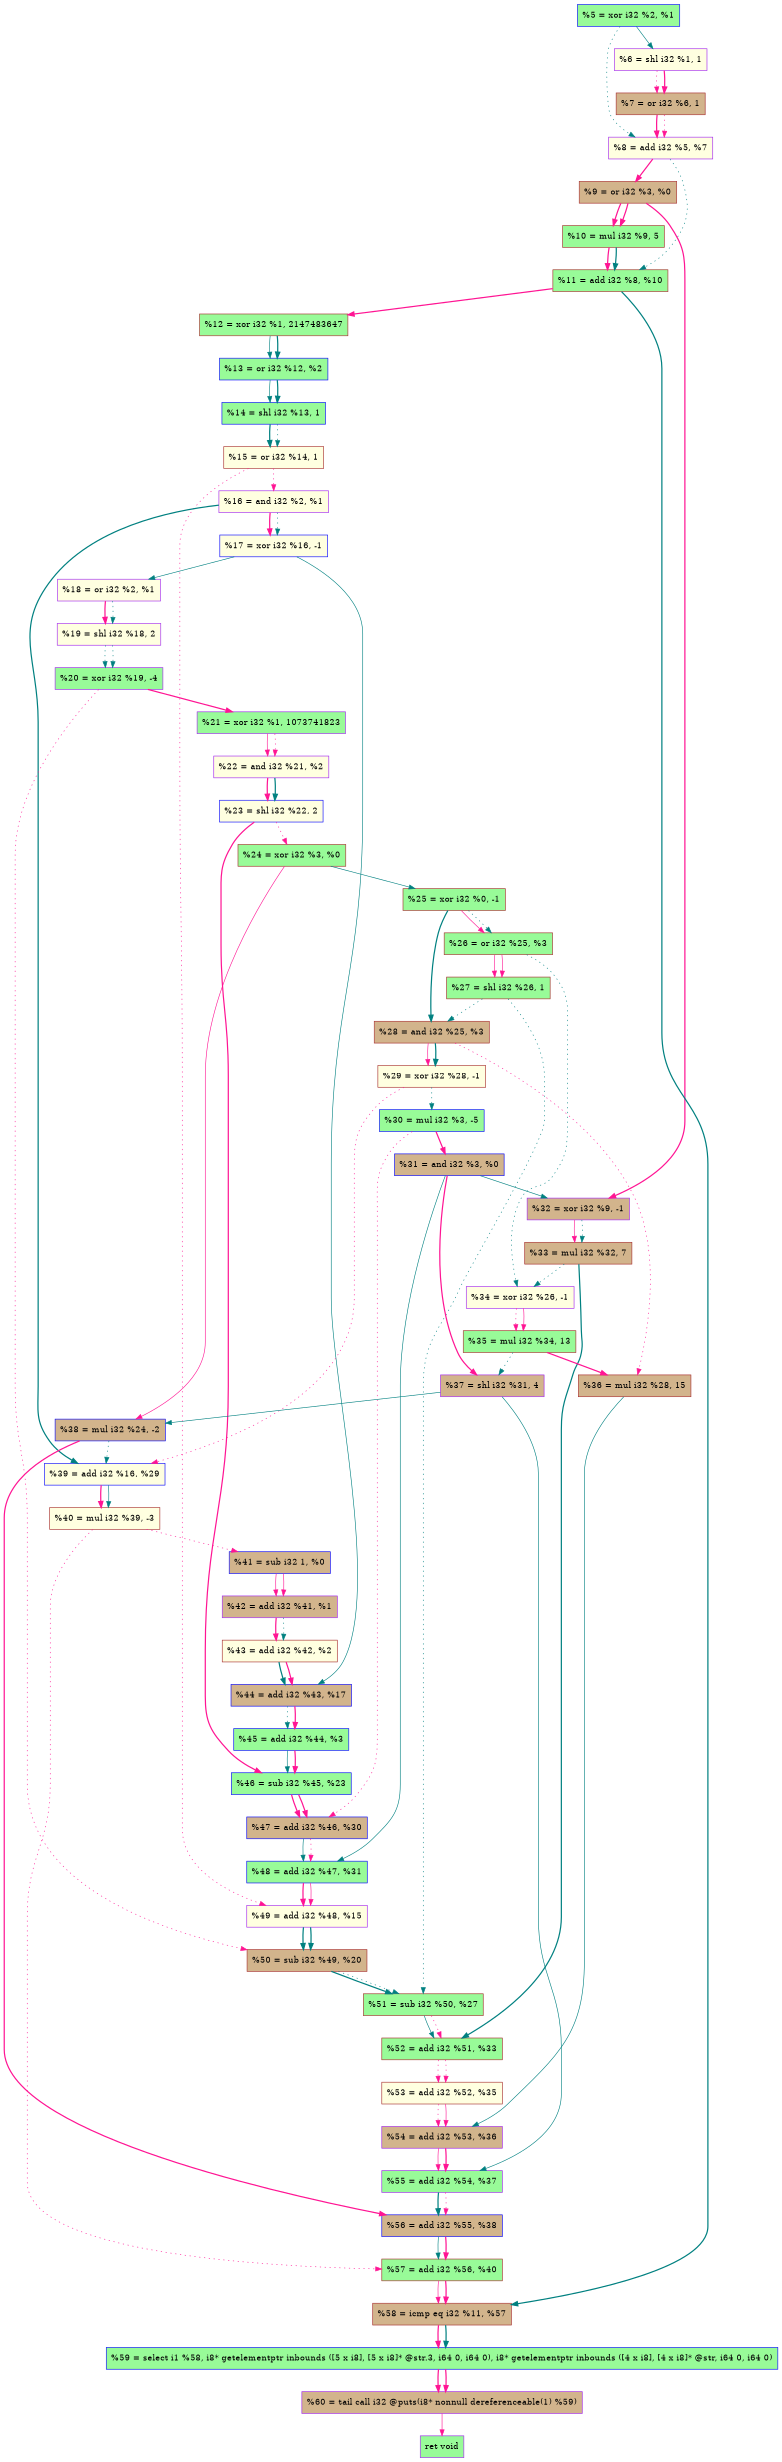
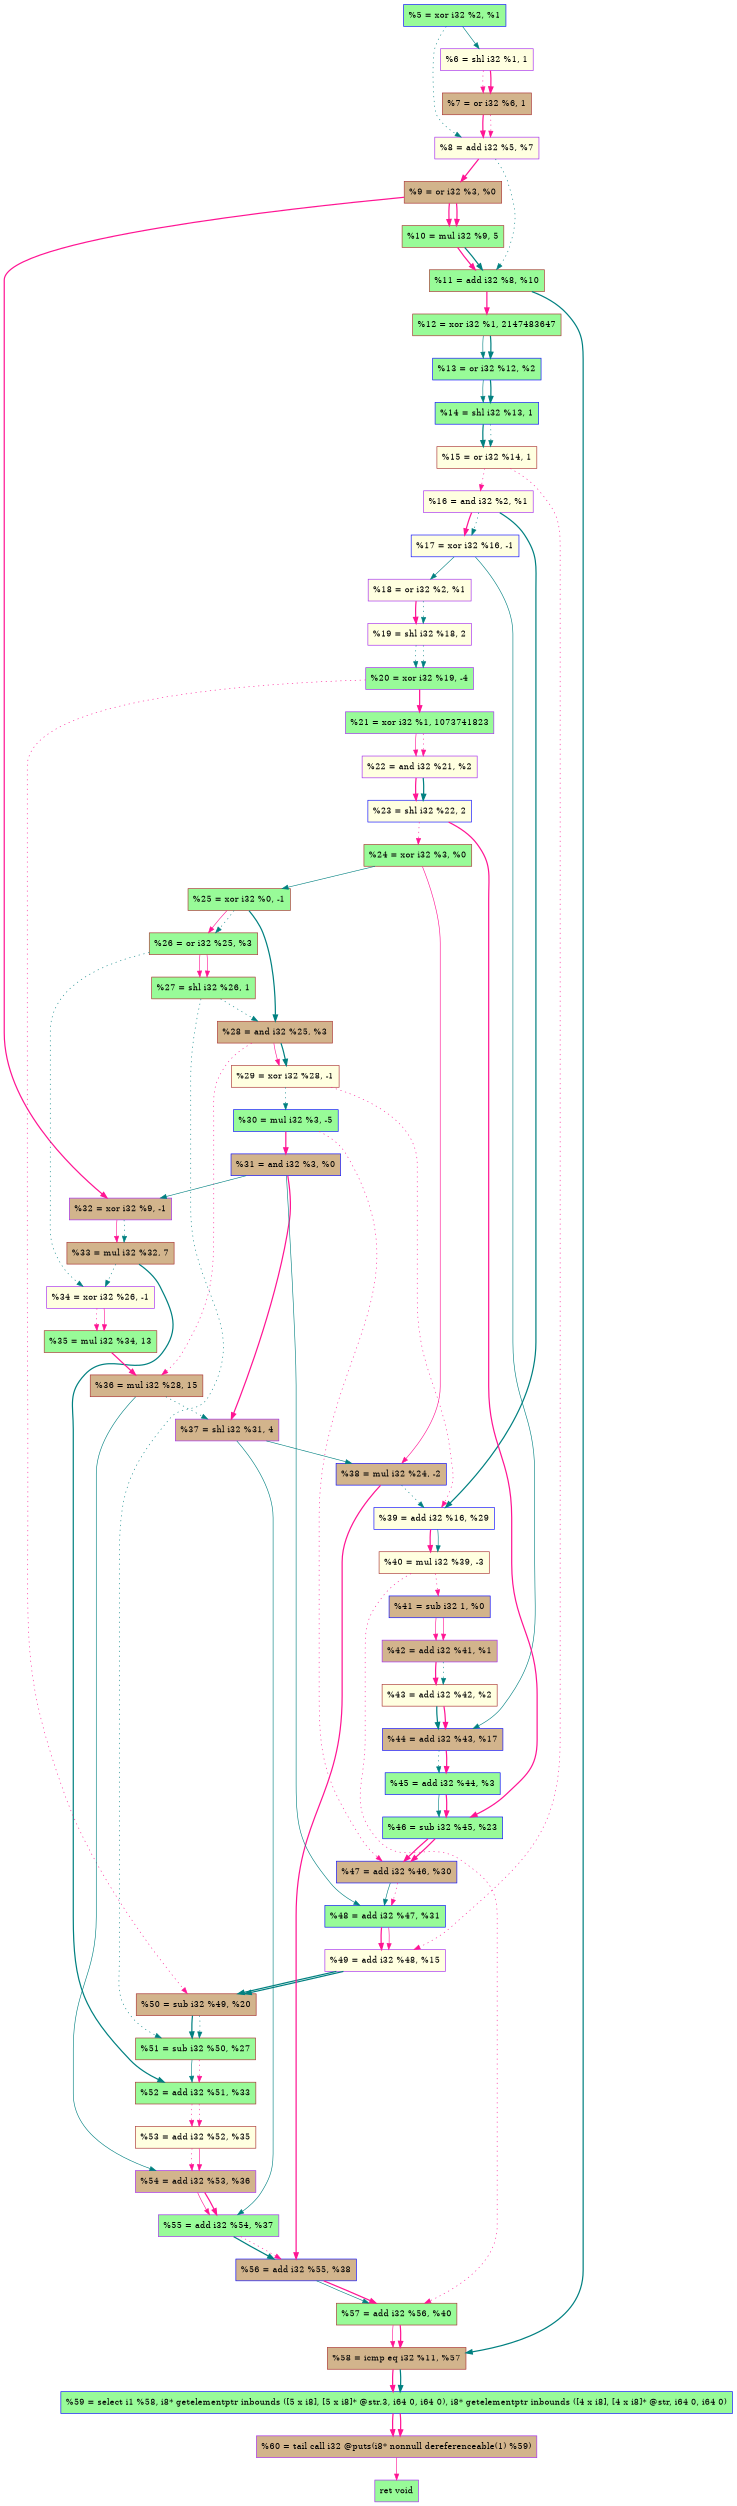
(508, 1361) -> (183, 1406)
